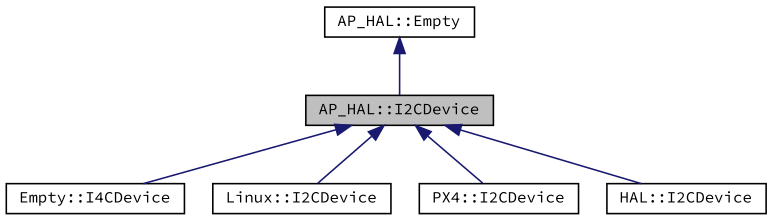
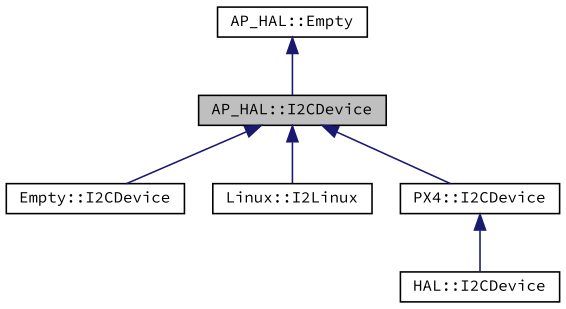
(551, 157) -> (480, 251)
(95, 199) -> (95, 199)
(302, 199) -> (292, 199)
